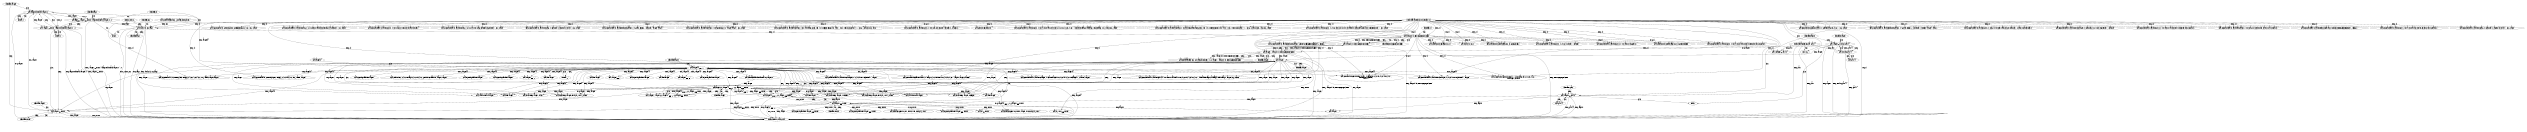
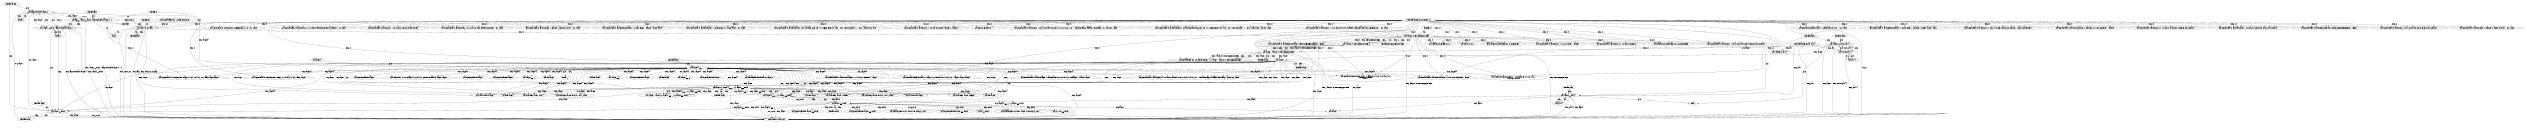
(778, 33) -> (777, 34)
(1393, 44) -> (1393, 44)
(1805, 52) -> none
(1848, 56) -> (1848, 56)
(1204, 90) -> (981, 106)
